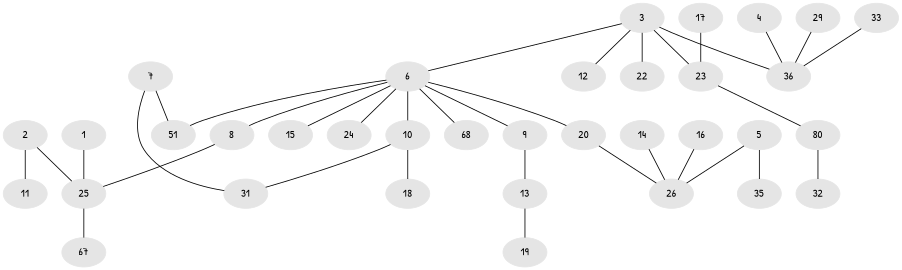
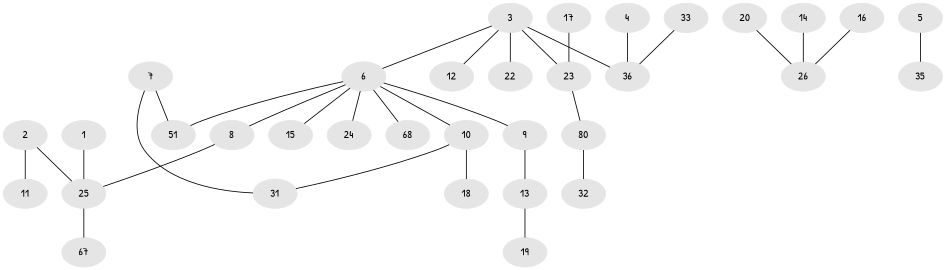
(818, 18) -> none
(498, 102) -> none
(715, 164) -> none
